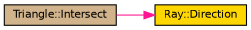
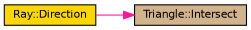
(130, 15) -> (110, 15)
